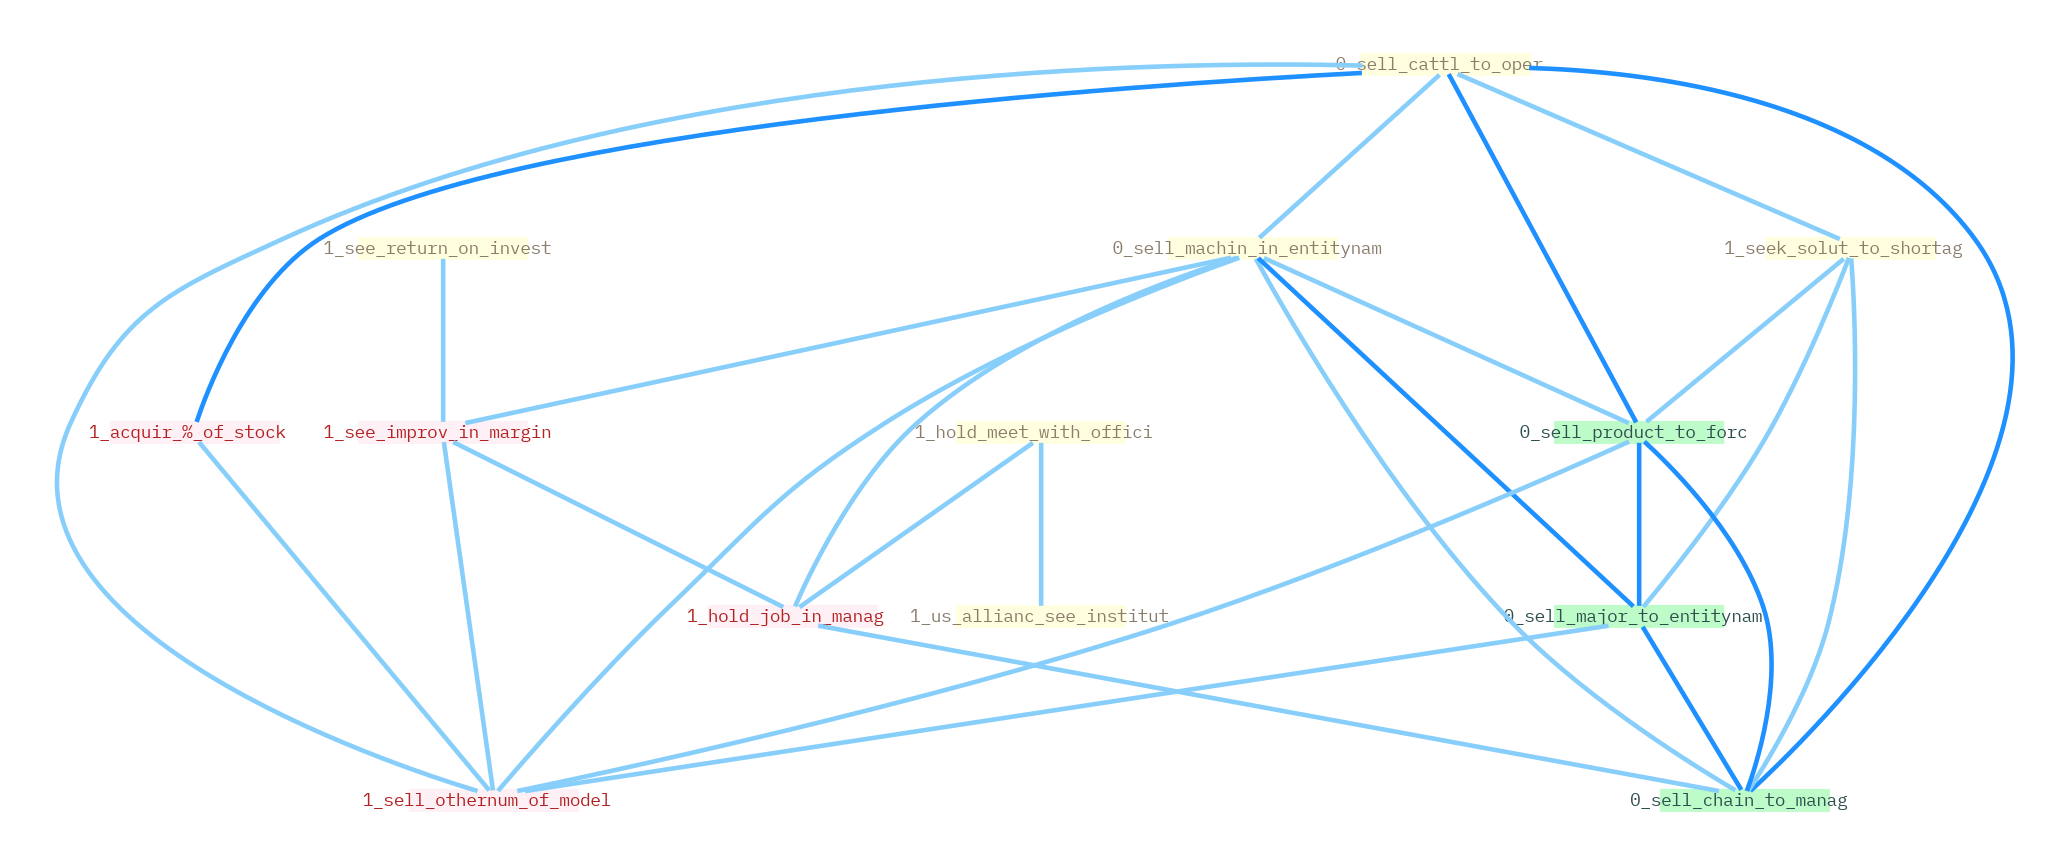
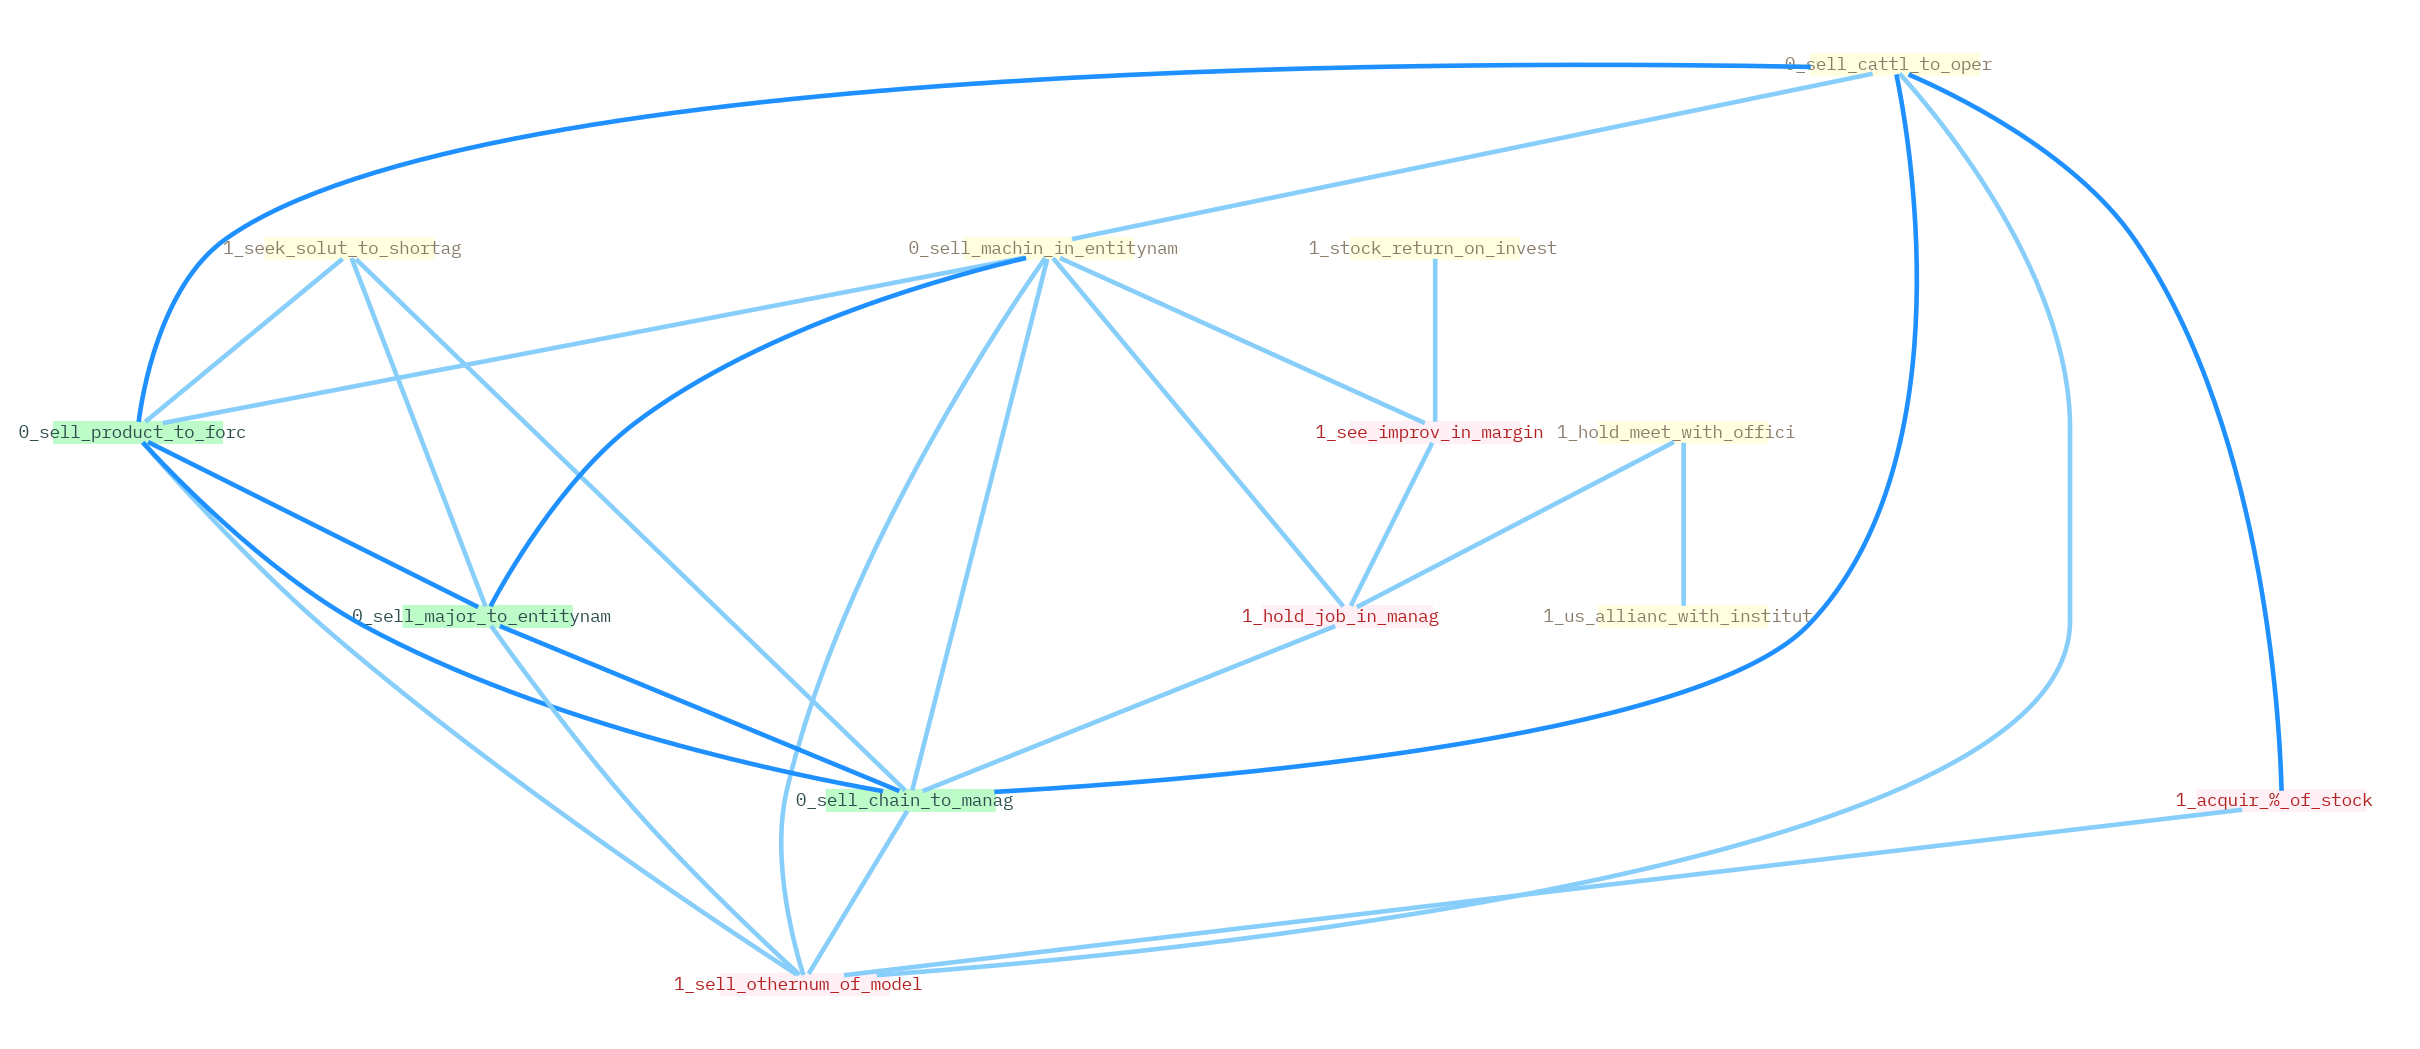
(1649, 157) -> none
(443, 248) -> (1435, 248)
(468, 616) -> (858, 892)
(1041, 616) -> (1684, 616)
